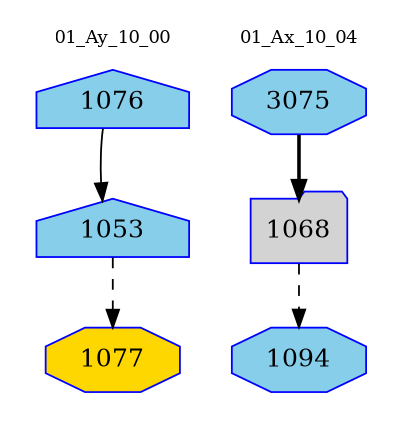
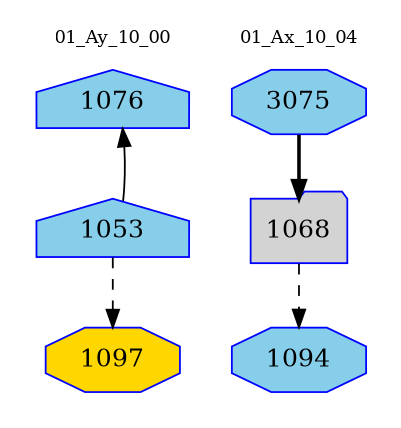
(101, 156) -> (125, 174)
(113, 360) -> (113, 360)
